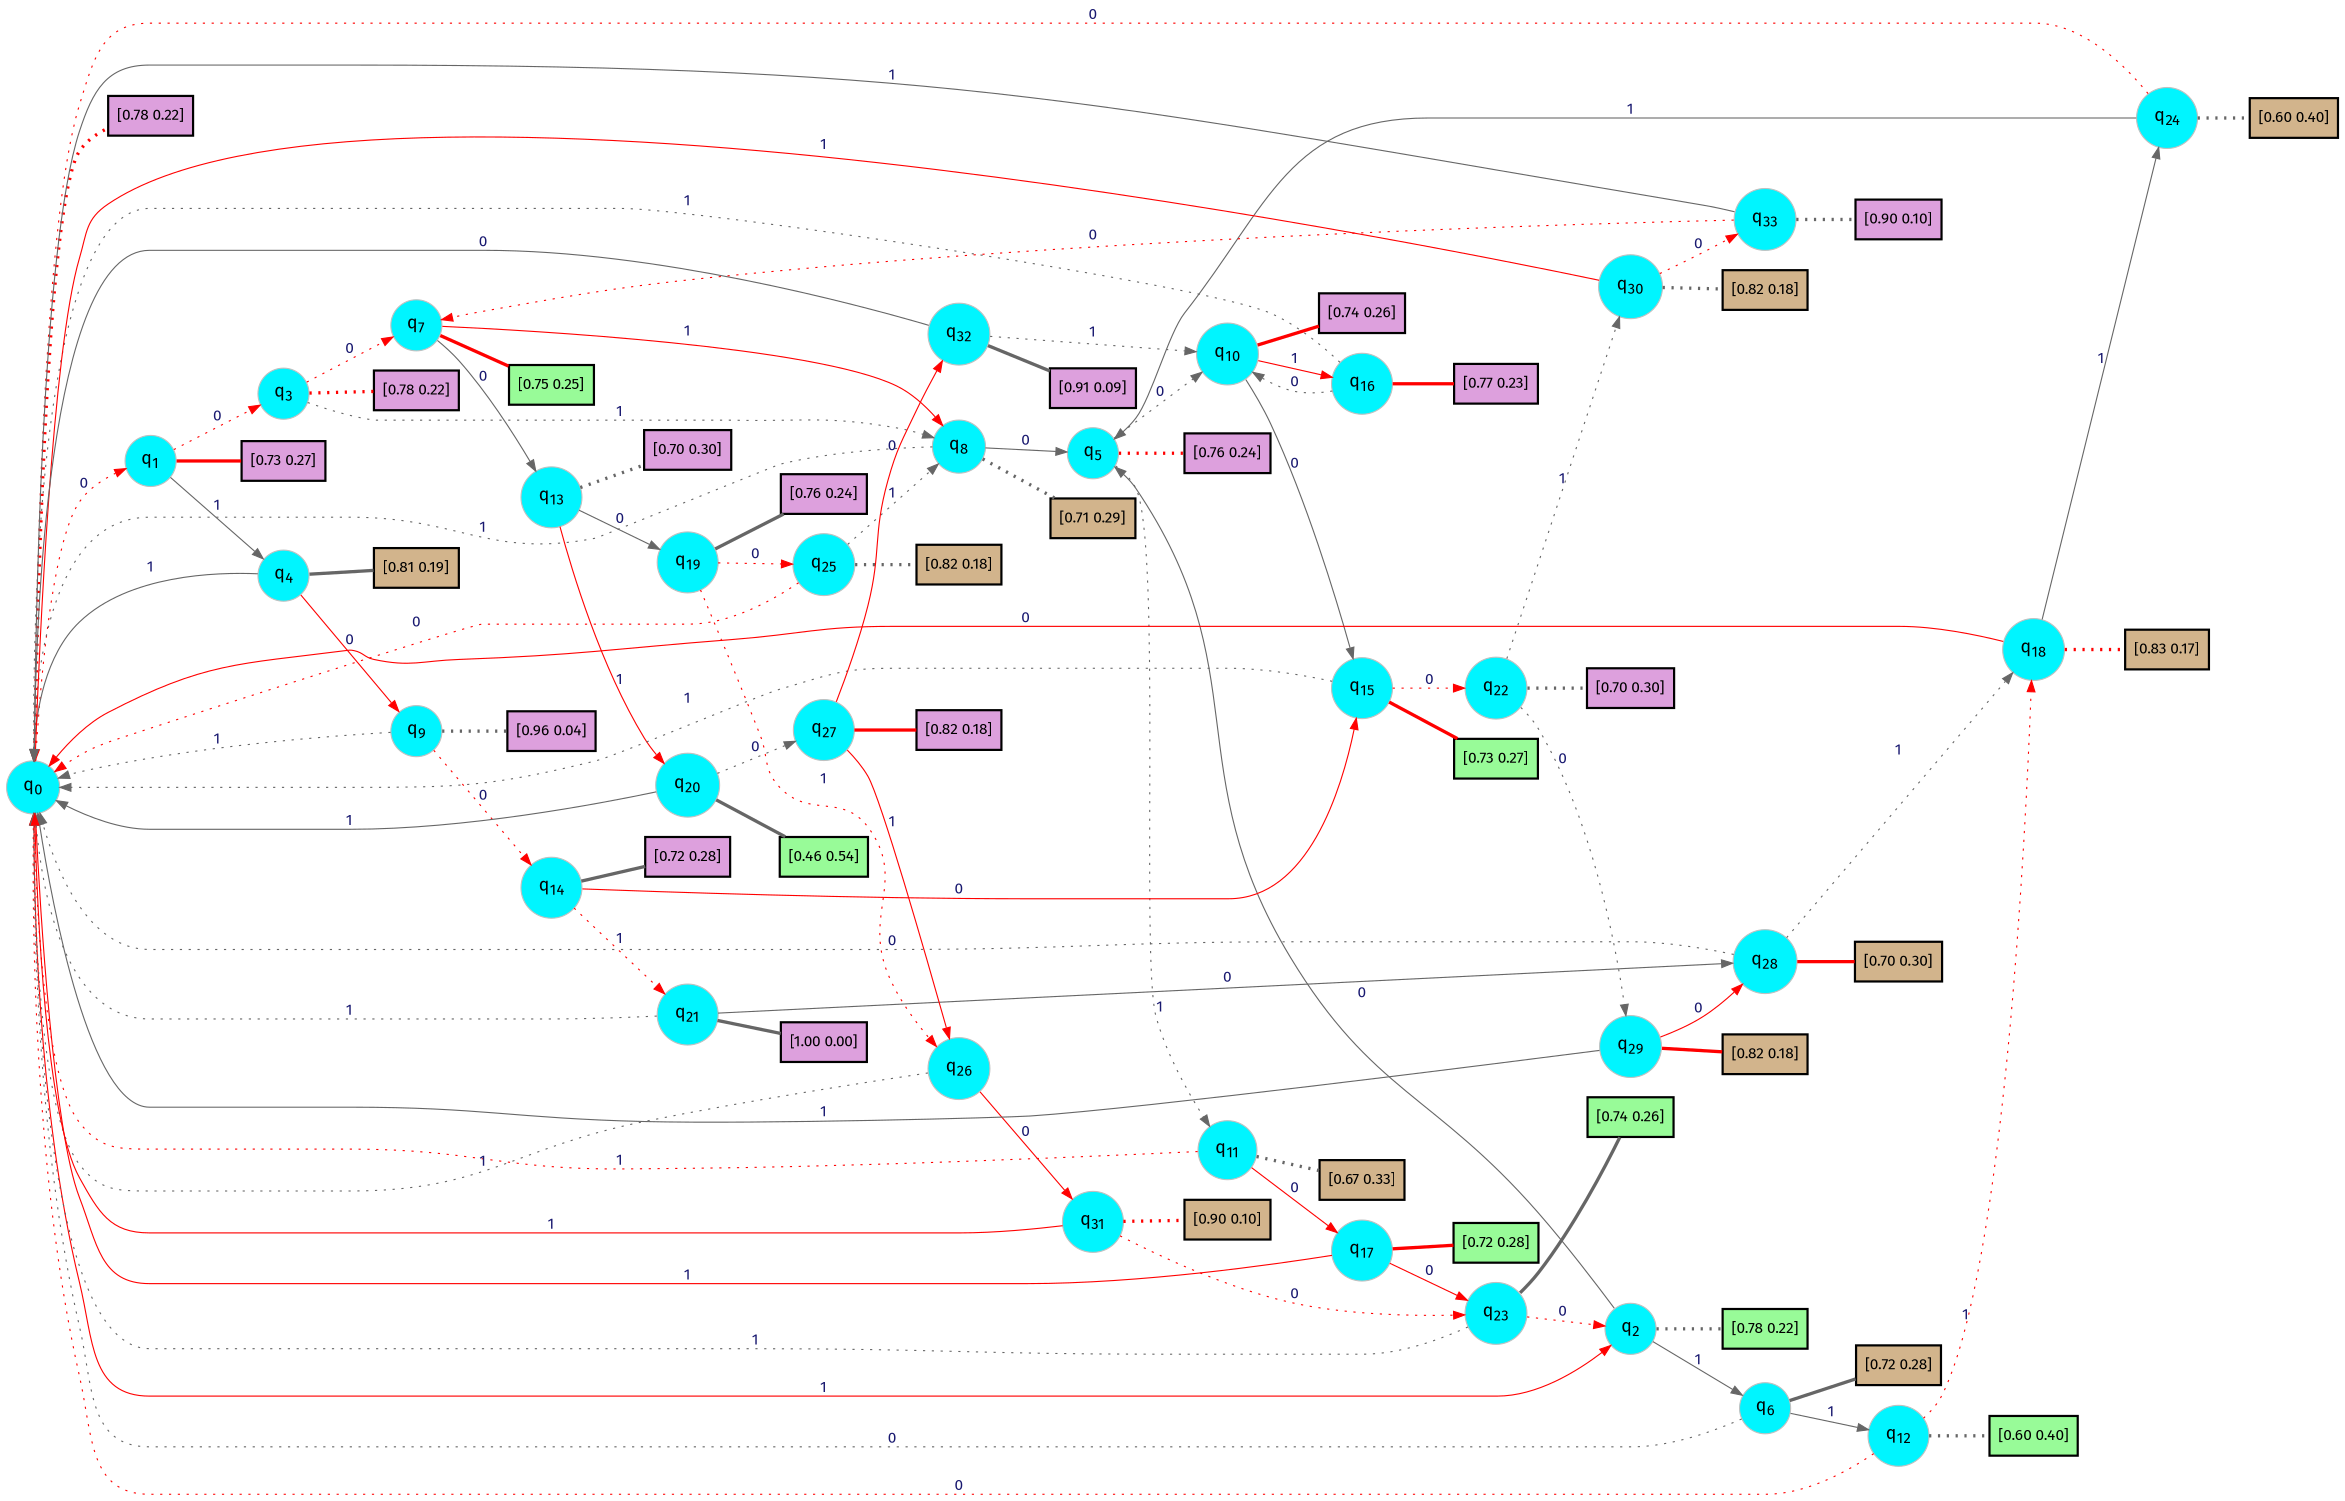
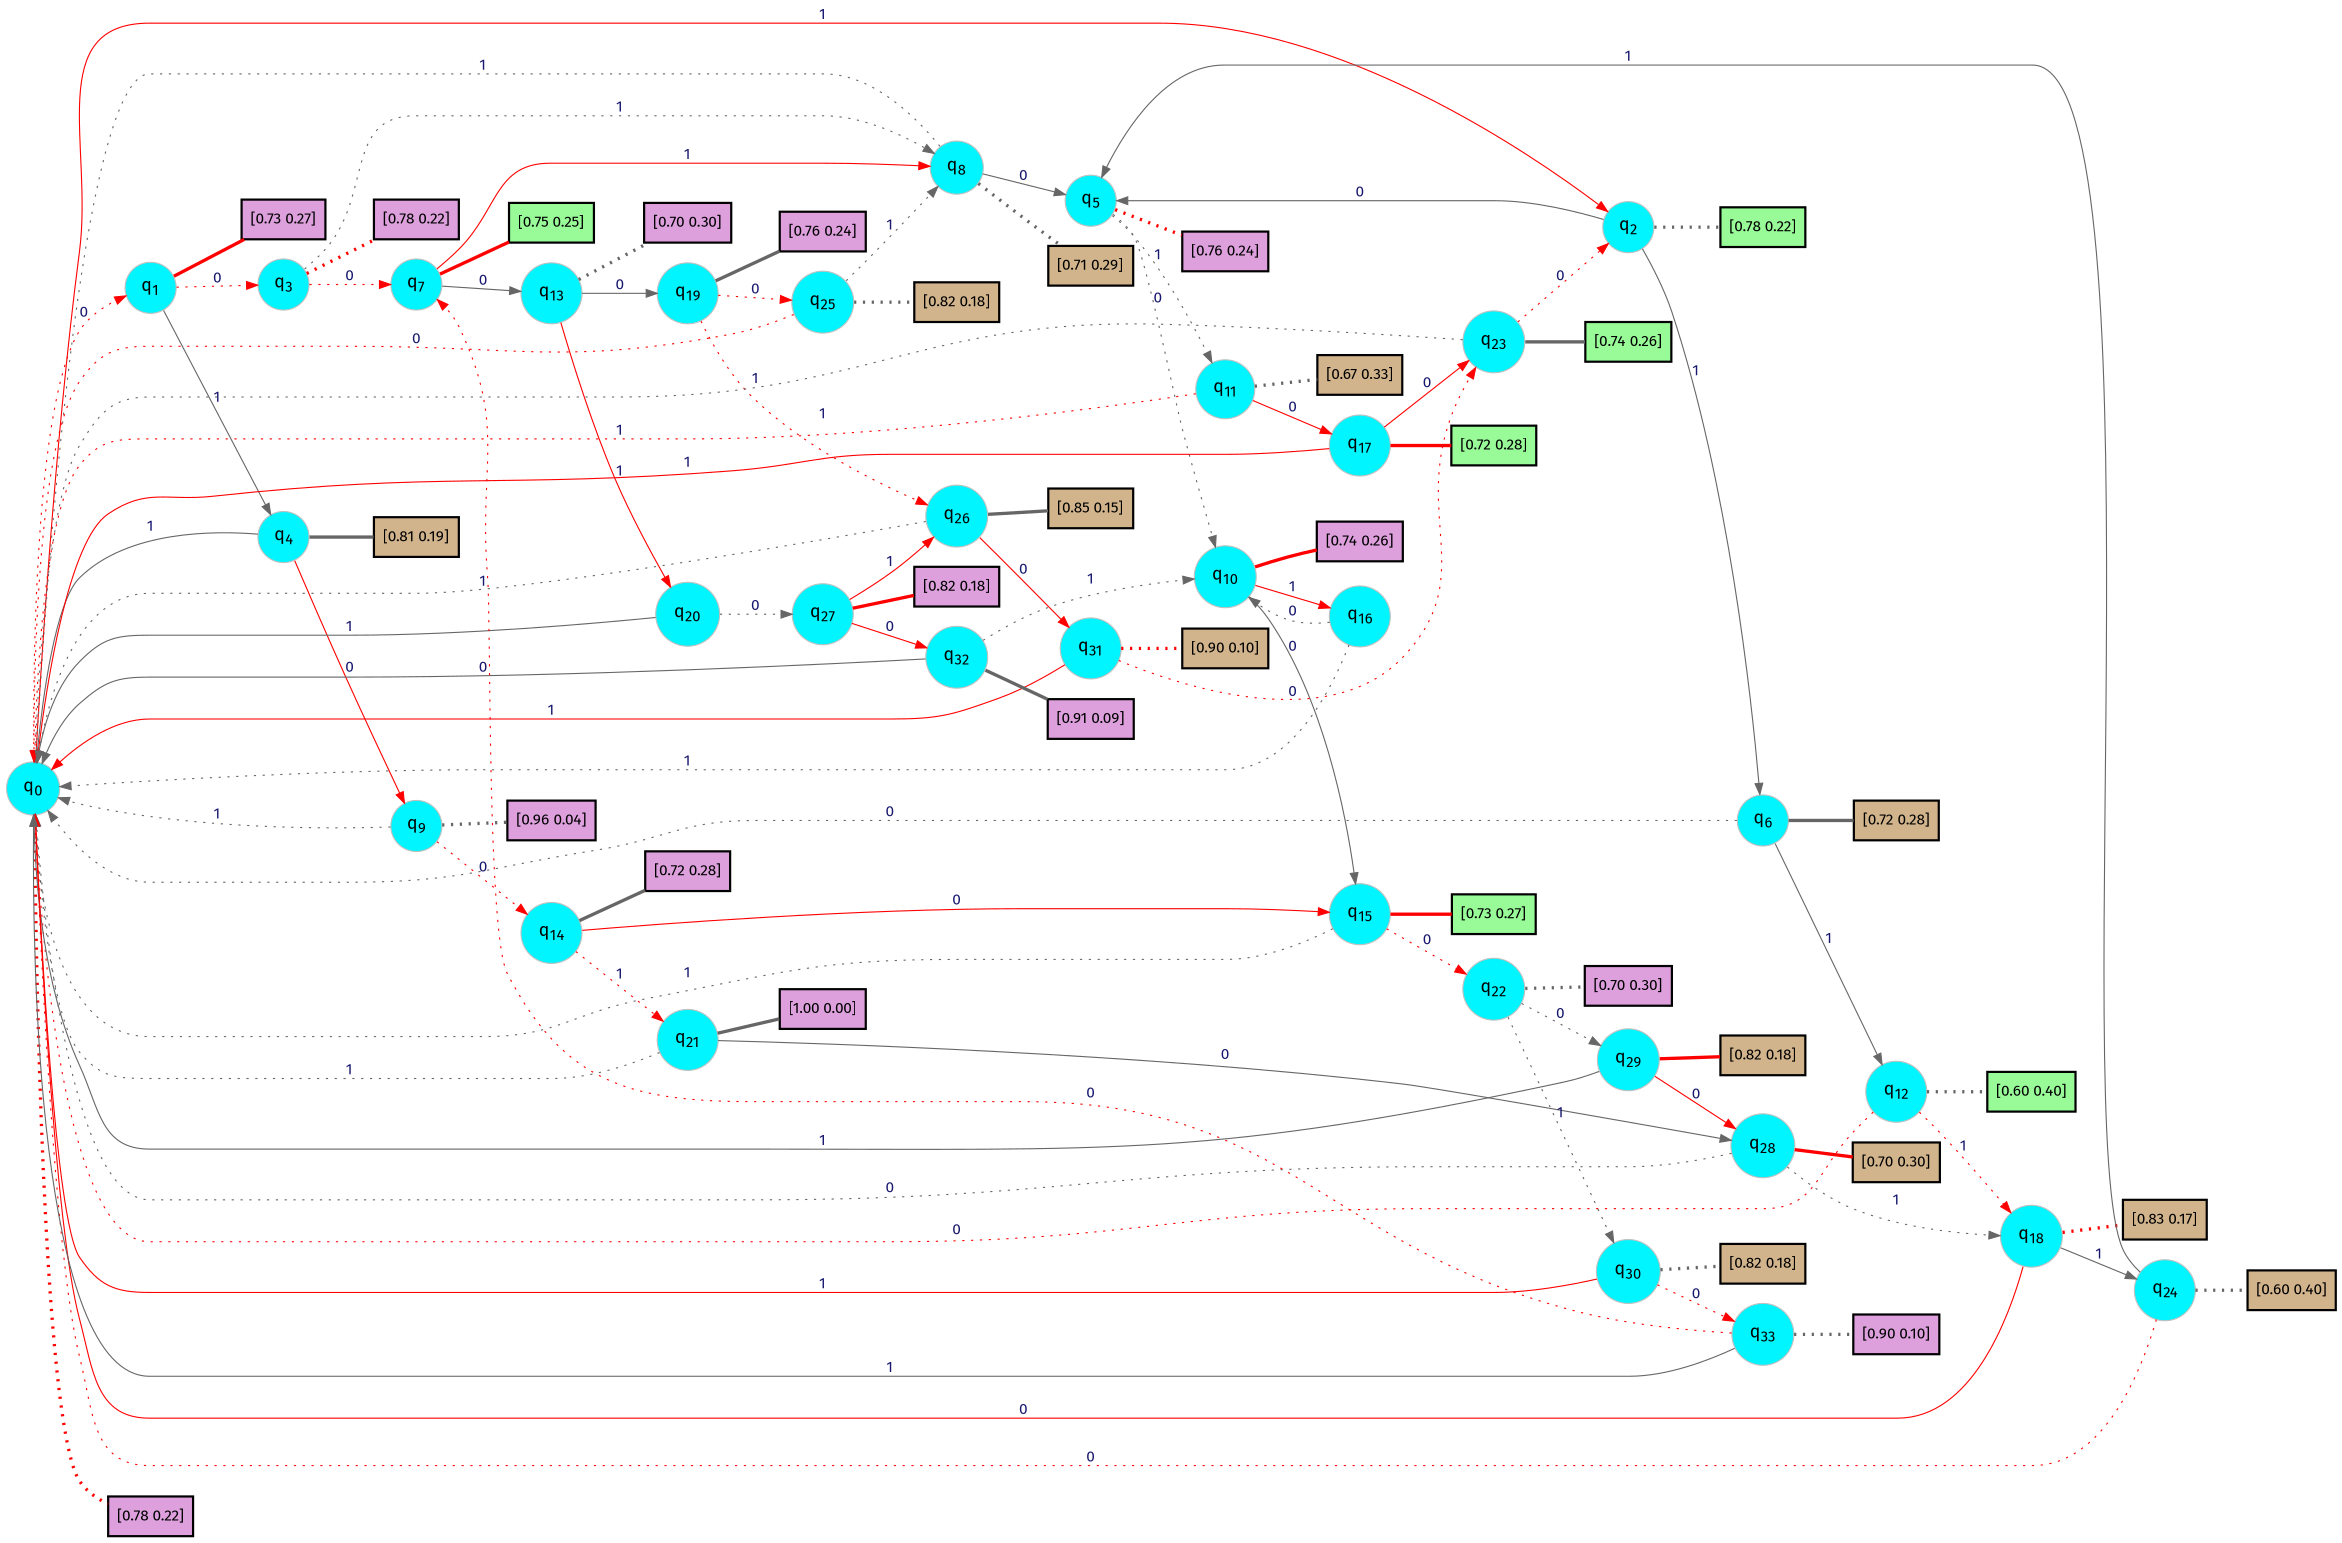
(1496, 384) -> none
none -> (1091, 508)
(824, 857) -> none
